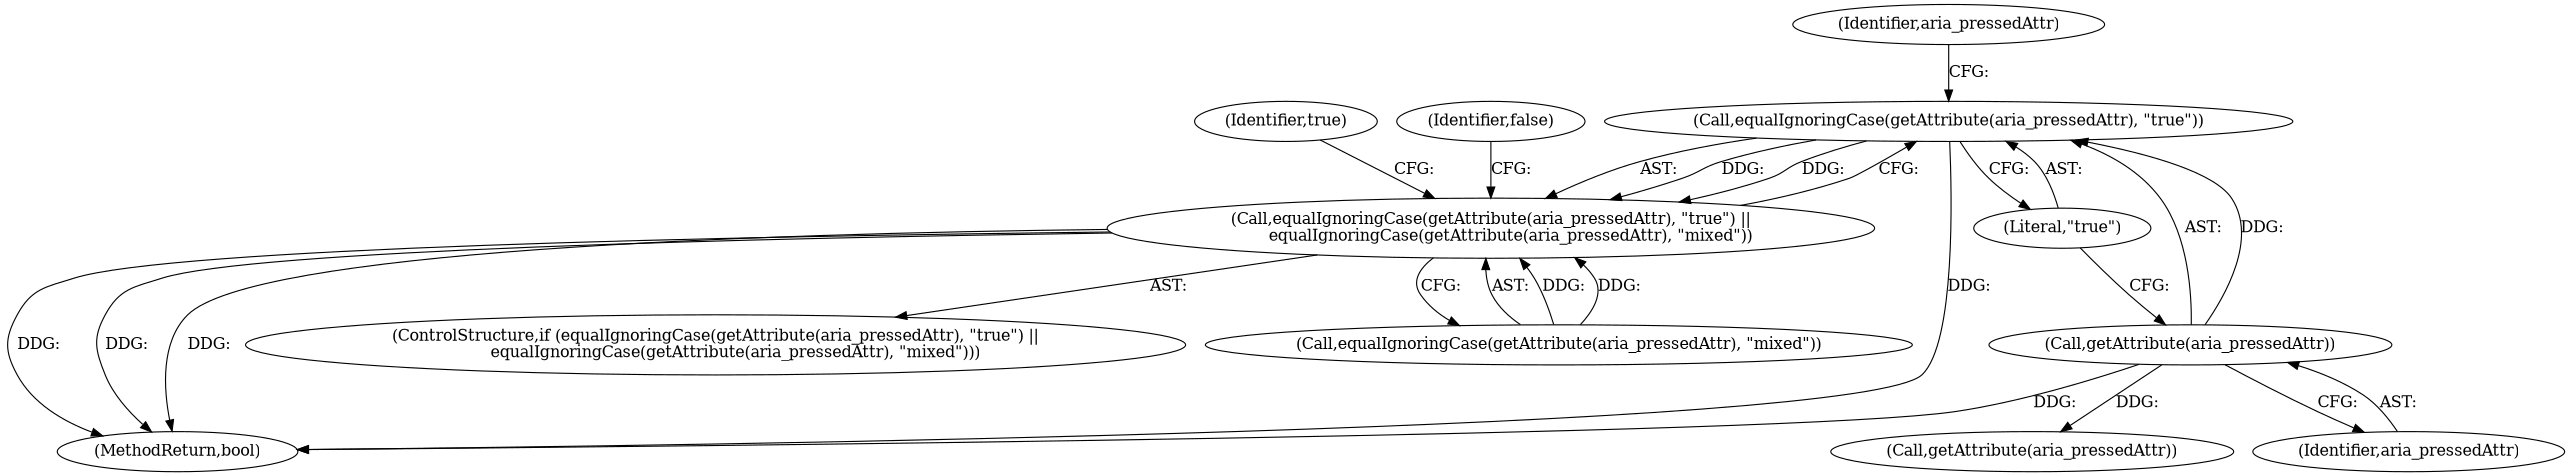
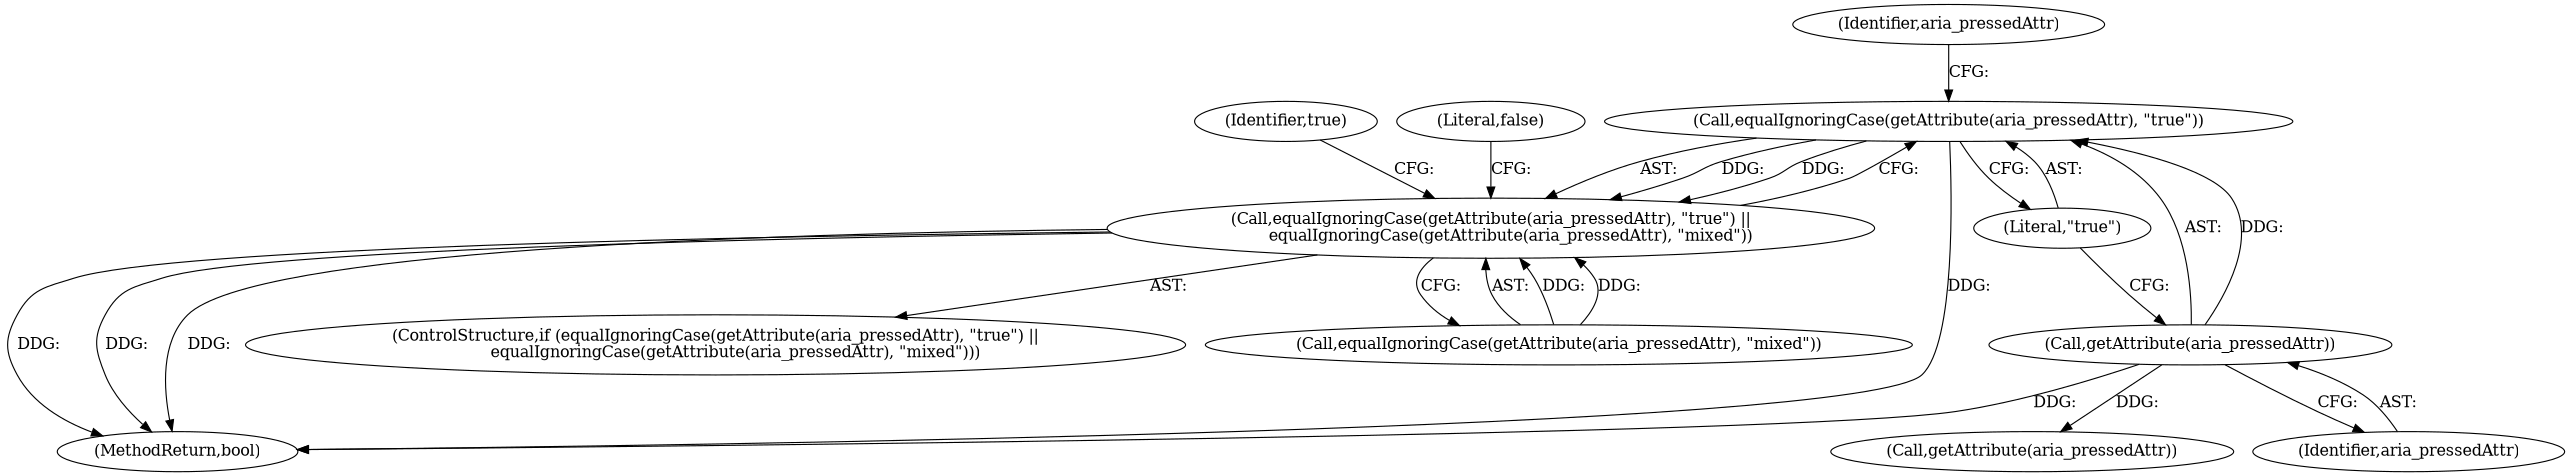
(1491, 121) -> (1491, 121)
